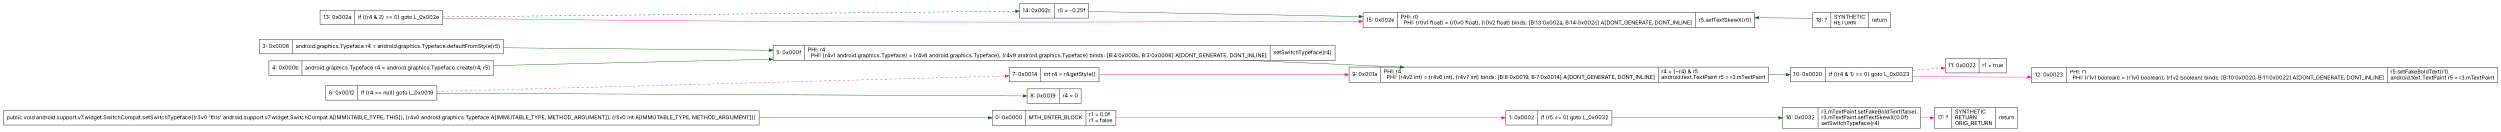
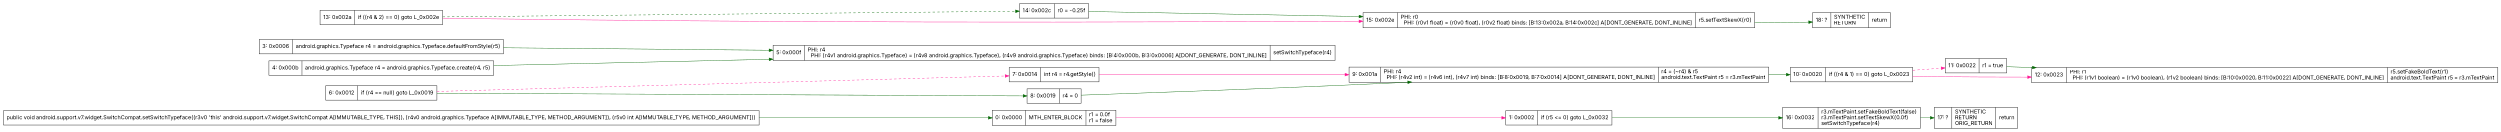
(1786, 18) -> (1782, 22)
(1321, 64) -> (1245, 89)
none -> (2020, 67)
(1925, 118) -> (1925, 118)
